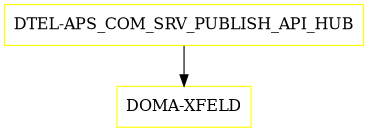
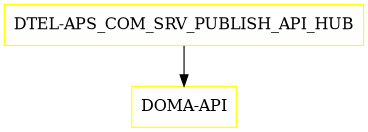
(184, 107) -> (184, 107)
